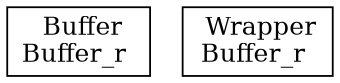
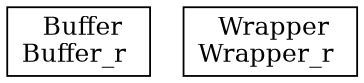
(258, 42) -> (270, 42)
